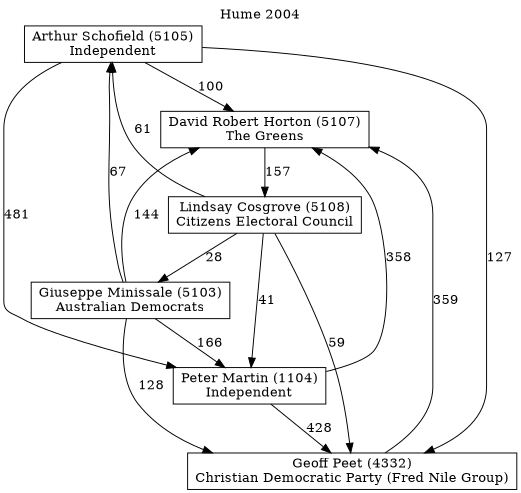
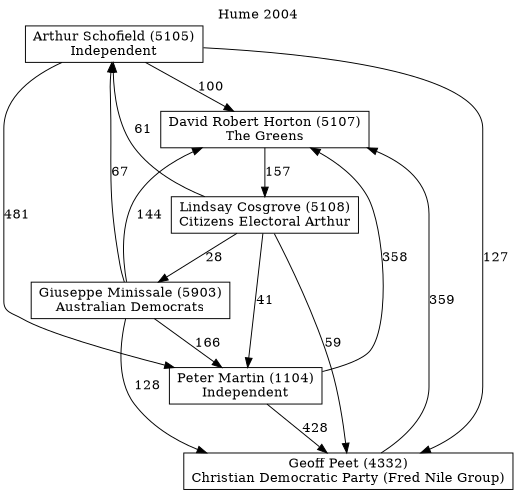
(265, 215) -> (265, 215)
(131, 300) -> (131, 300)
